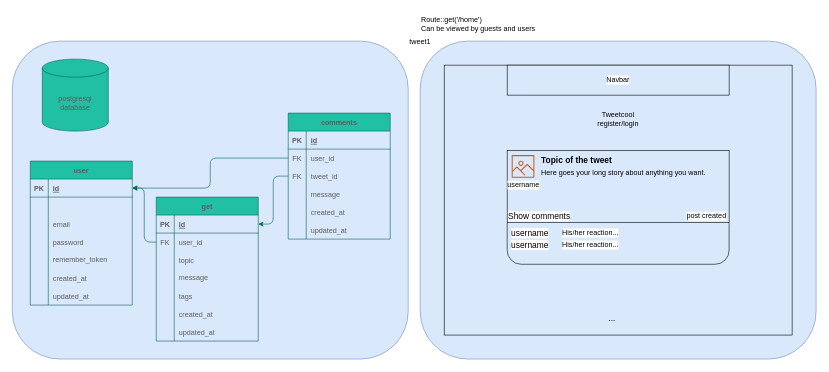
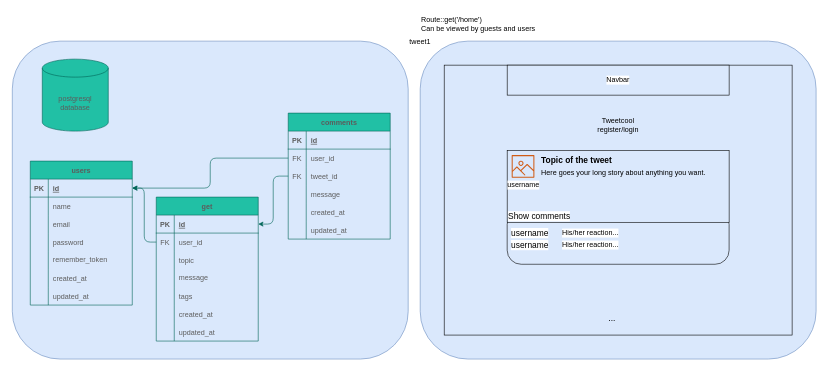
(618, 119) -> (618, 125)
(81, 170) -> (81, 170)
none -> (90, 206)
(707, 216) -> none
